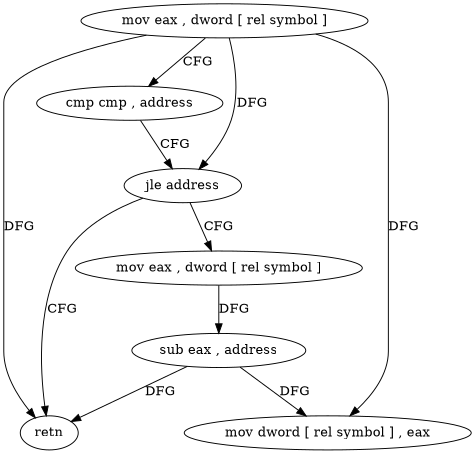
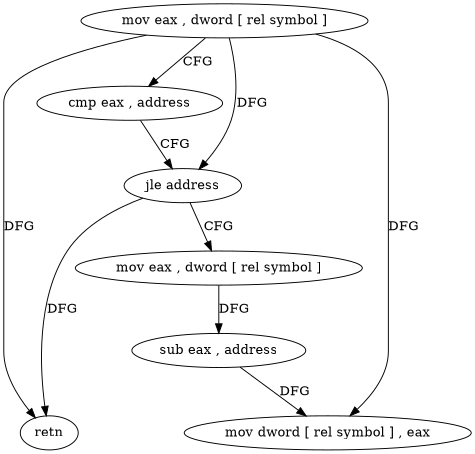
(130, 103) -> (130, 103)
(63, 309) -> (63, 309)
(134, 392) -> none
